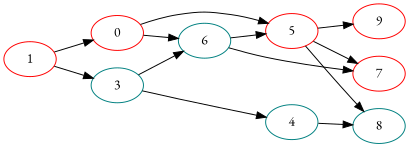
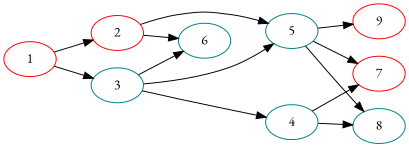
(292, 31) -> (292, 31)
(117, 33) -> (117, 33)
(243, 36) -> (207, 74)
(286, 61) -> (331, 100)
